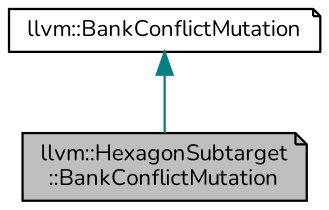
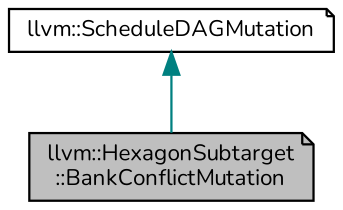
(165, 30) -> (171, 30)
